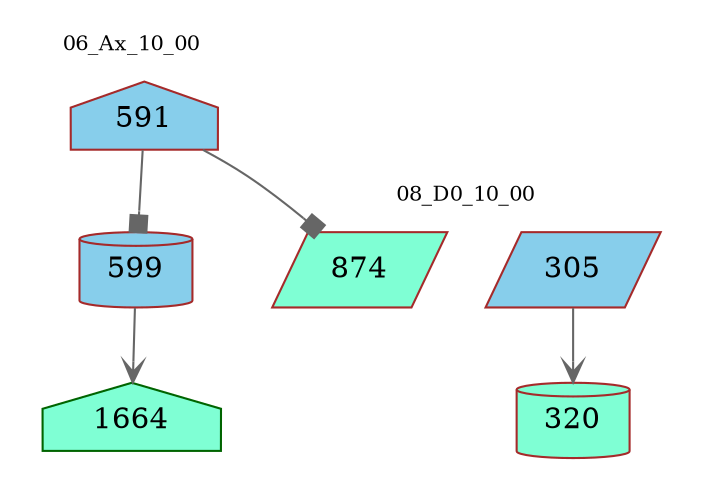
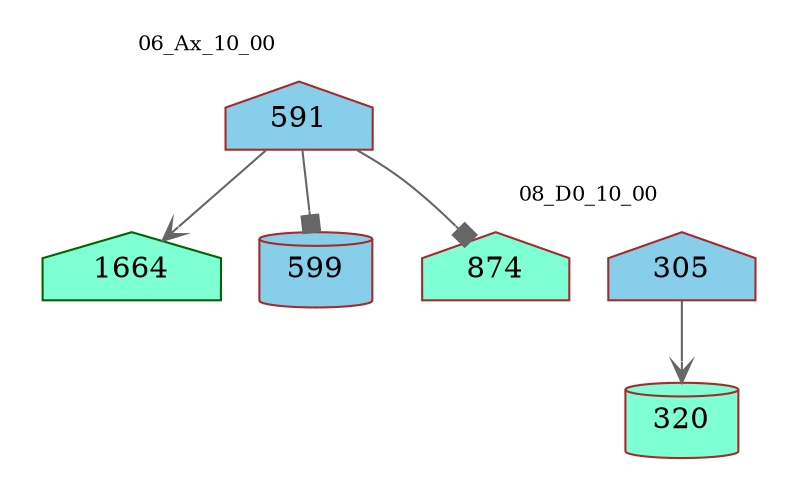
(360, 270) -> (496, 270)
(573, 270) -> (682, 270)
(134, 335) -> (222, 188)
